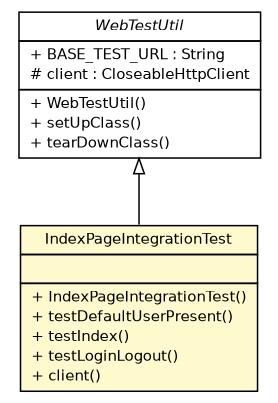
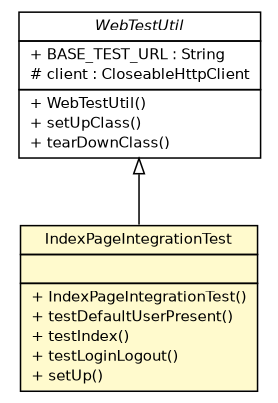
(66, 376) -> (68, 376)
